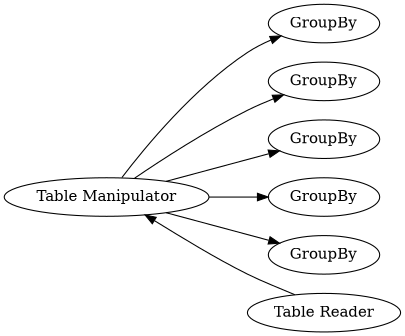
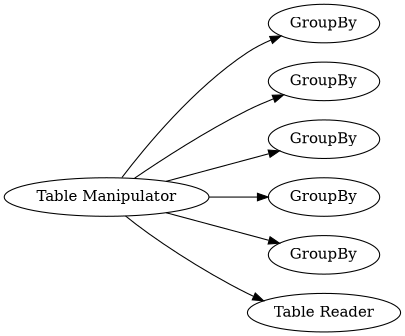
(223, 261) -> (187, 259)
